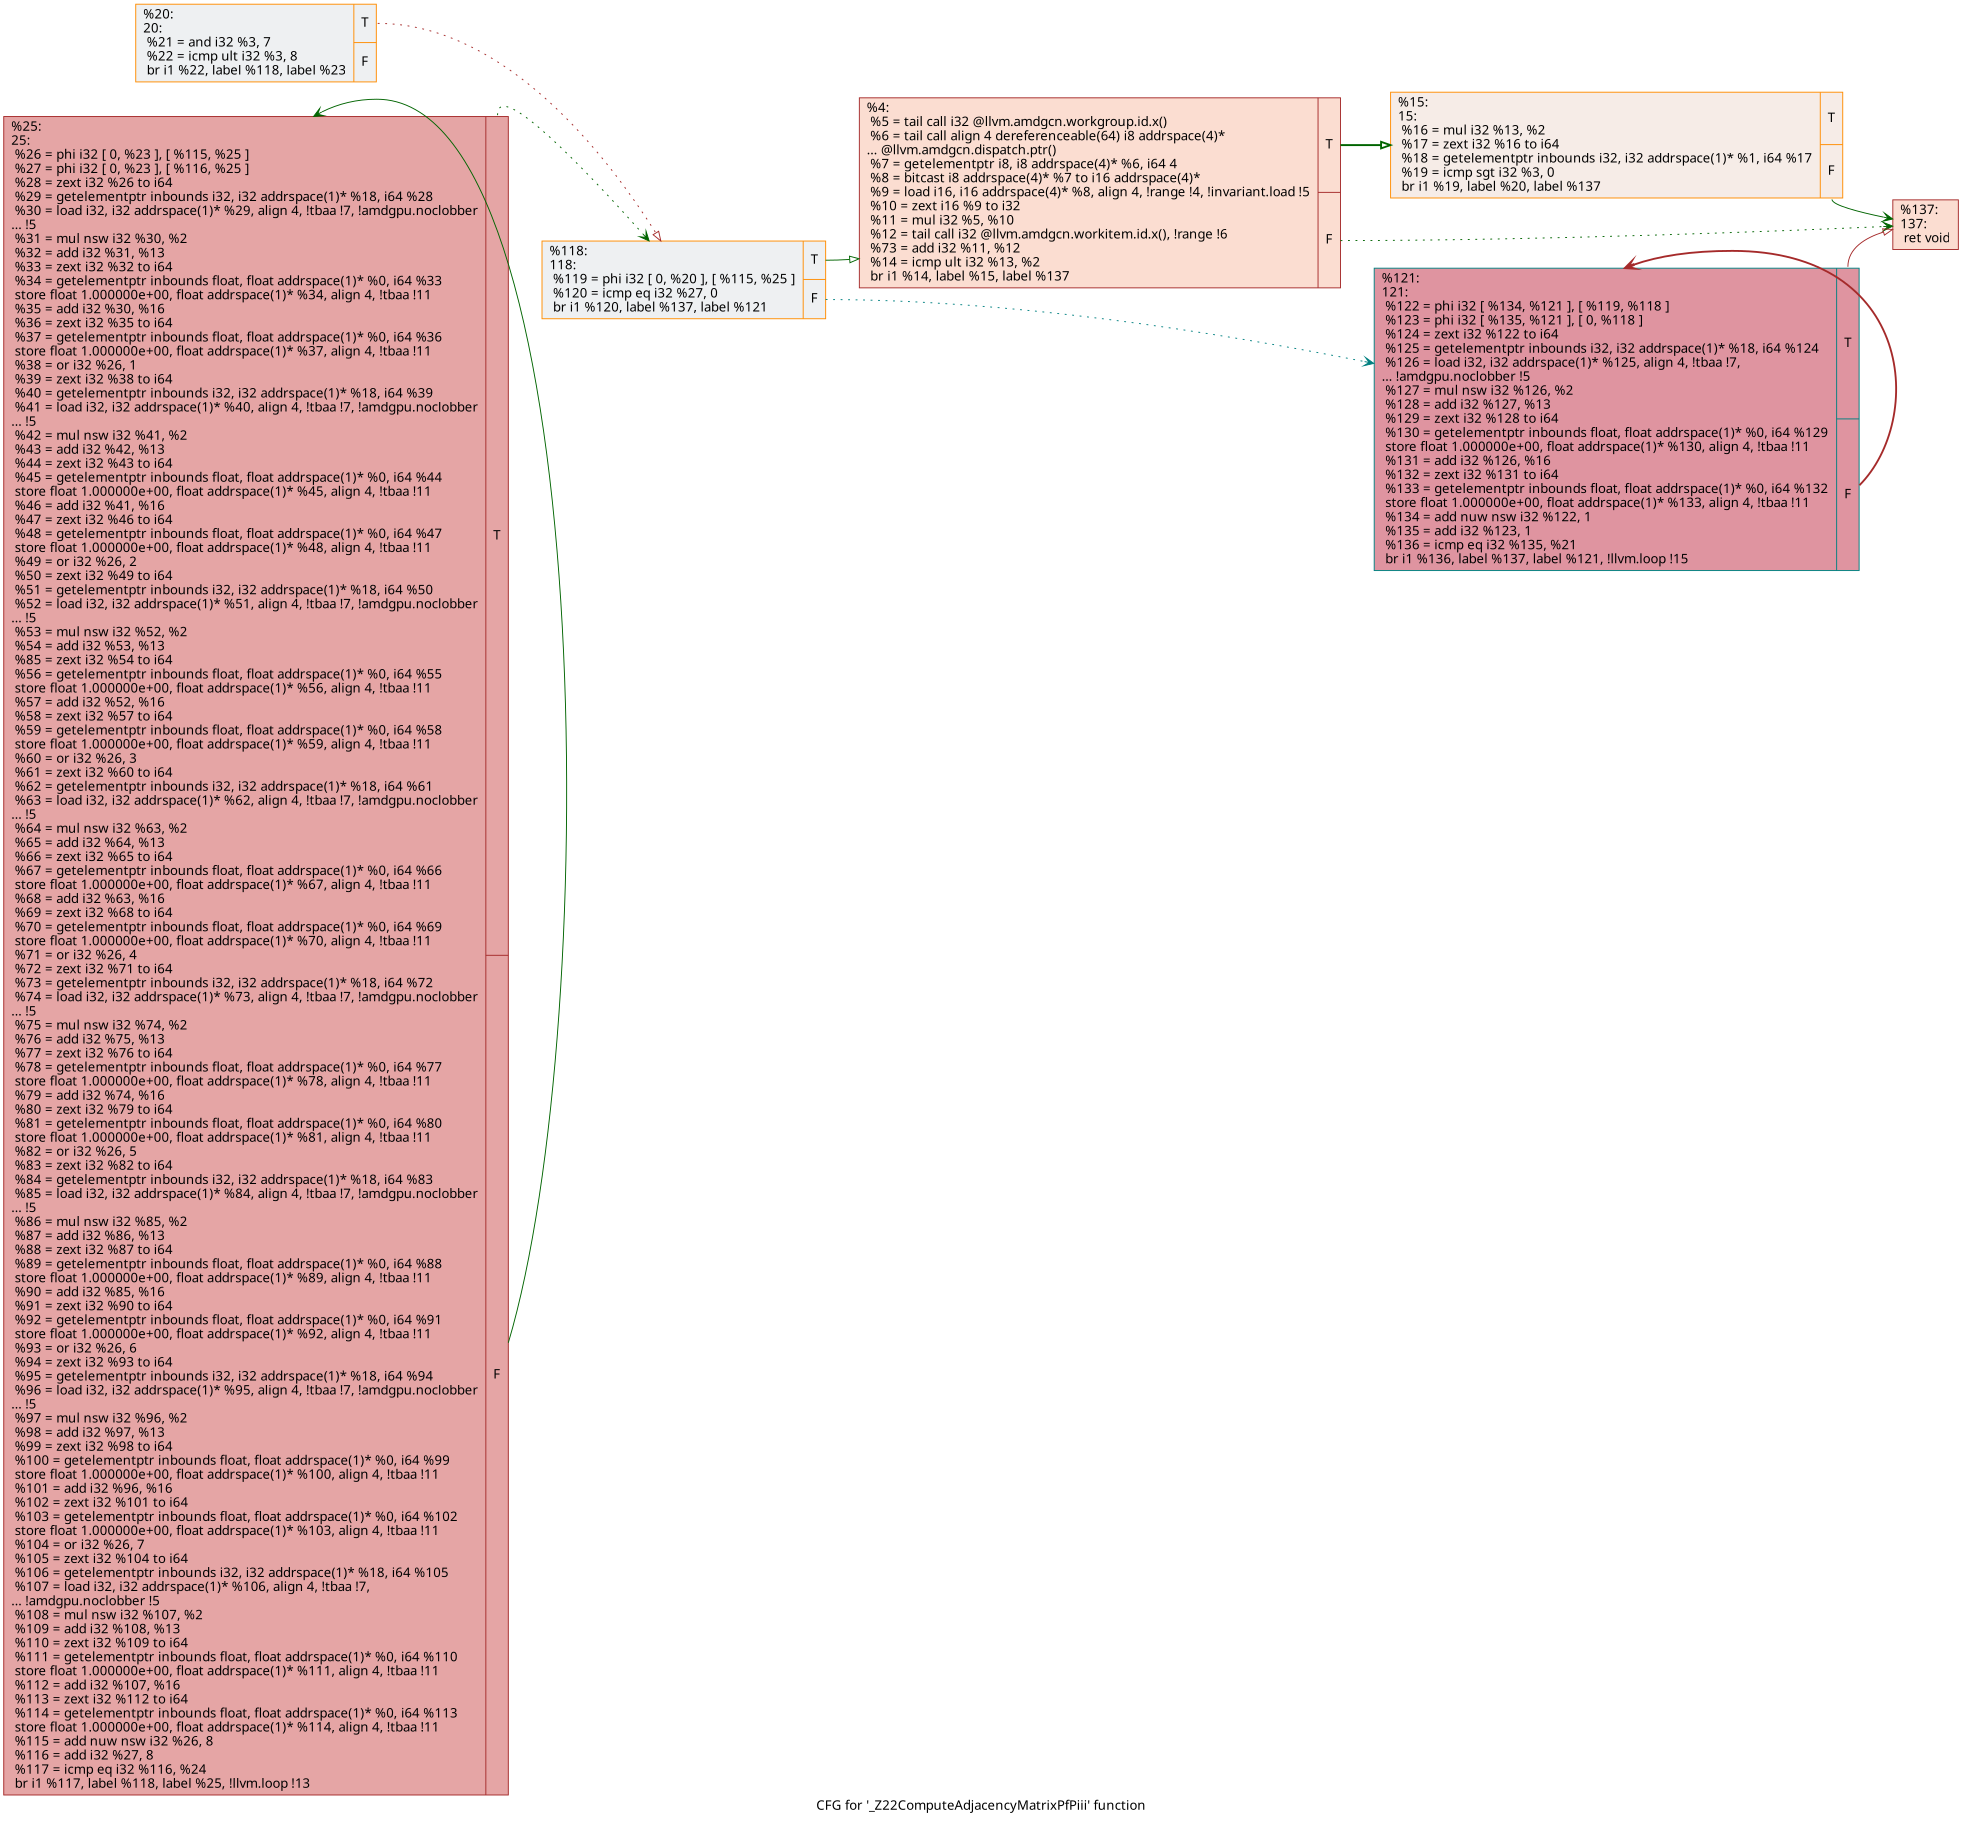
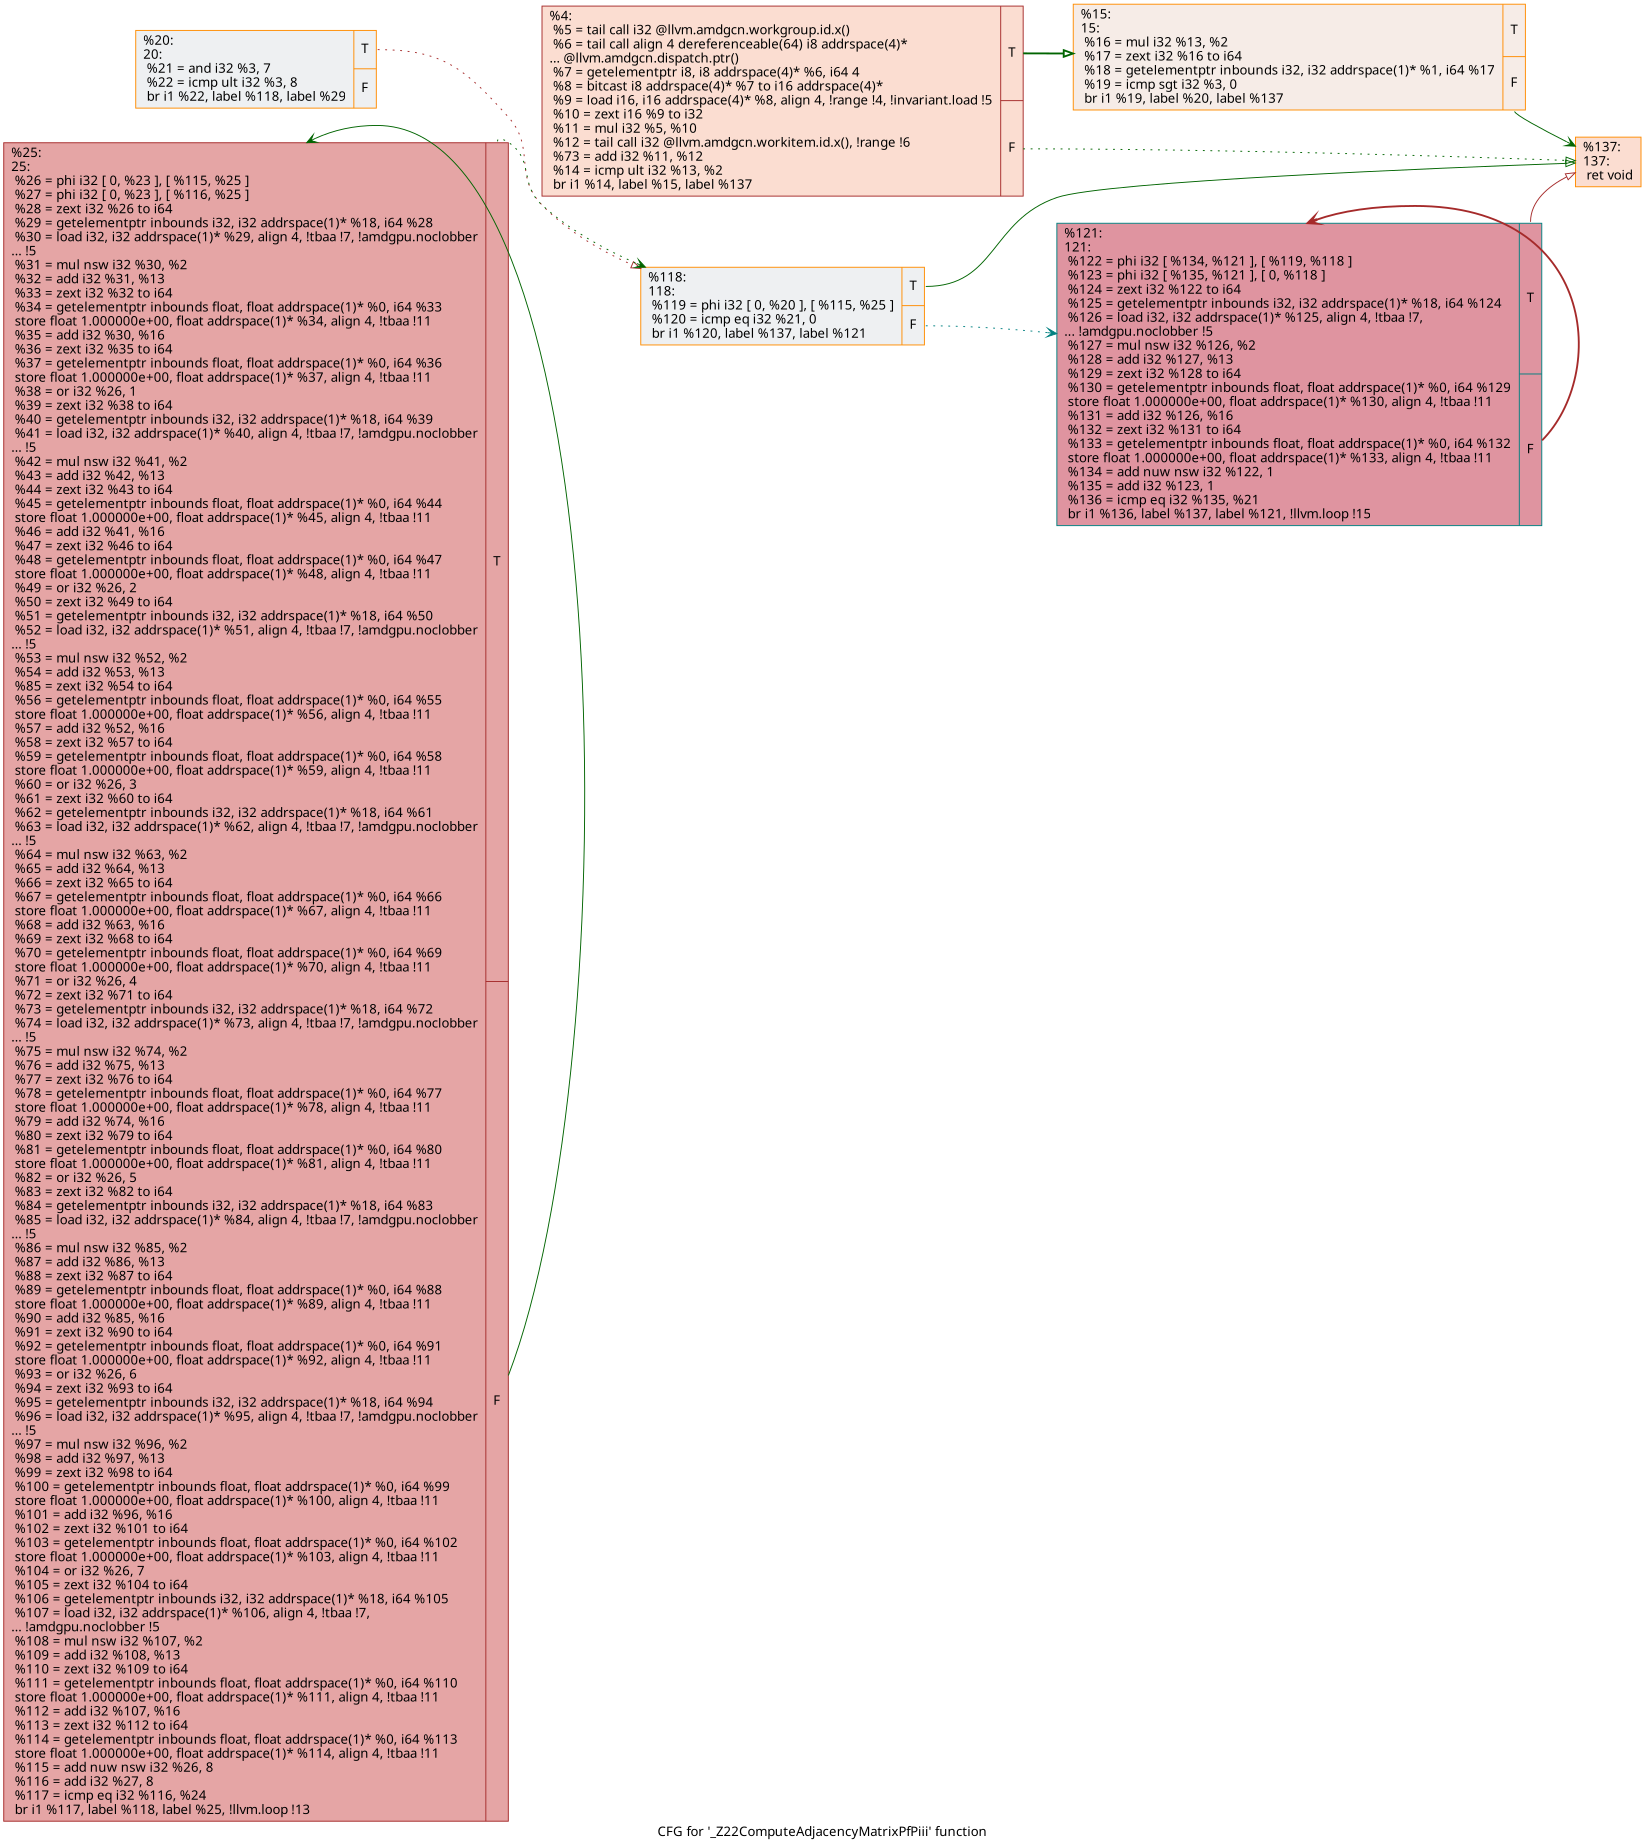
(245, 71) -> (245, 97)
(1926, 225) -> (1608, 162)
(1612, 236) -> (1294, 152)
(838, 260) -> (1229, 179)
(634, 293) -> (733, 320)
